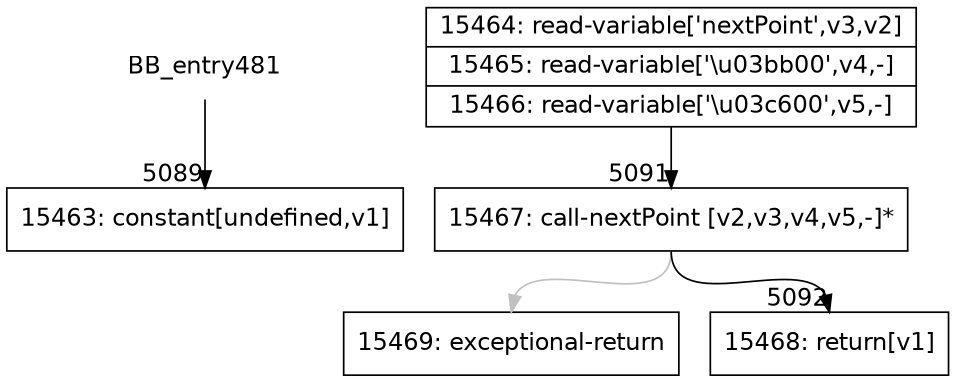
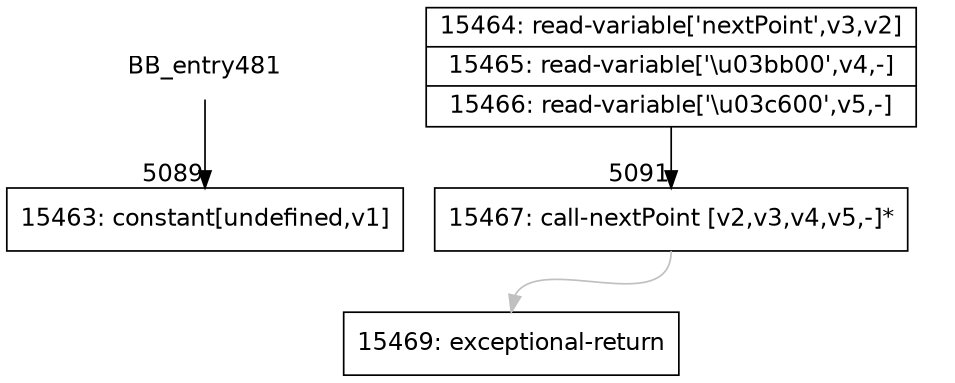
(829, 344) -> none
